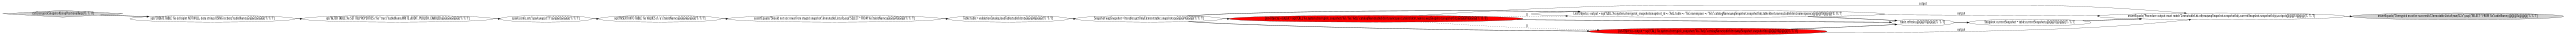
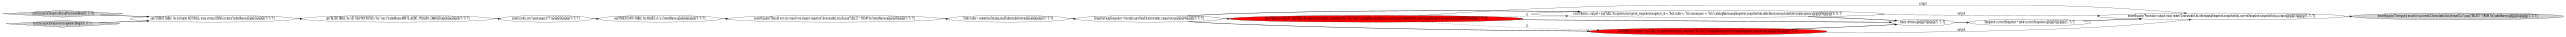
none -> (63, 24)
